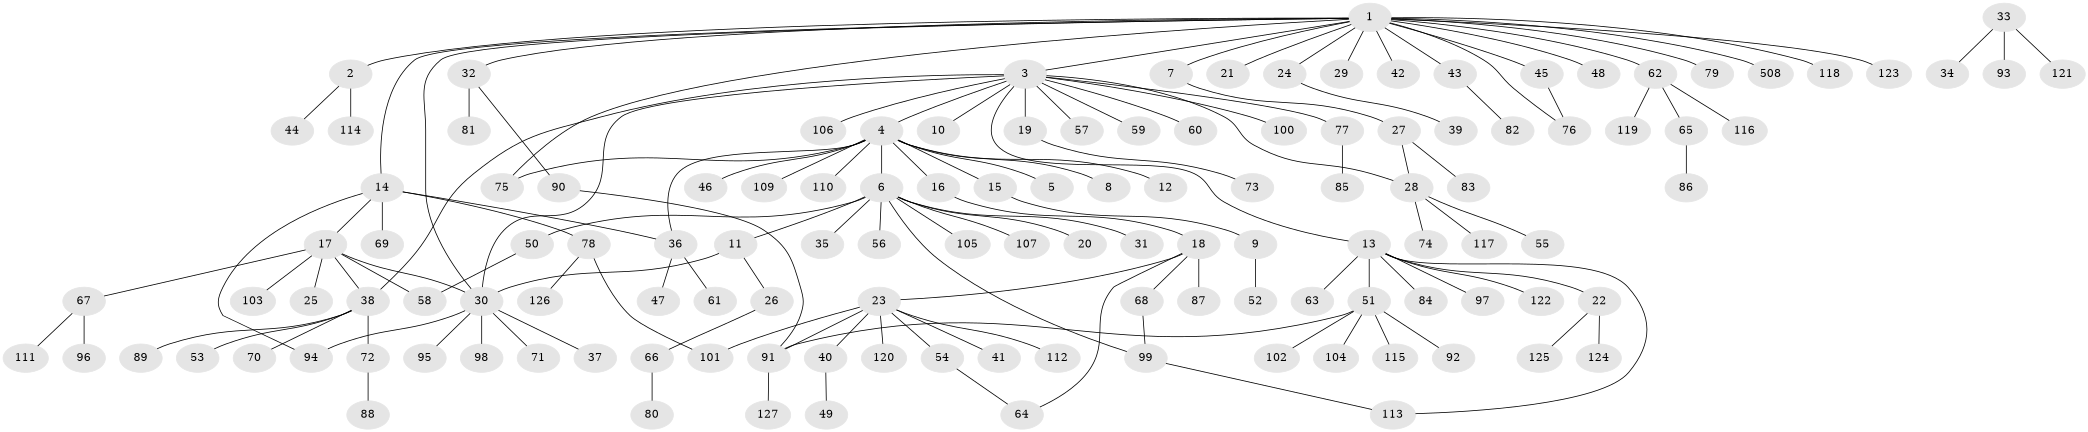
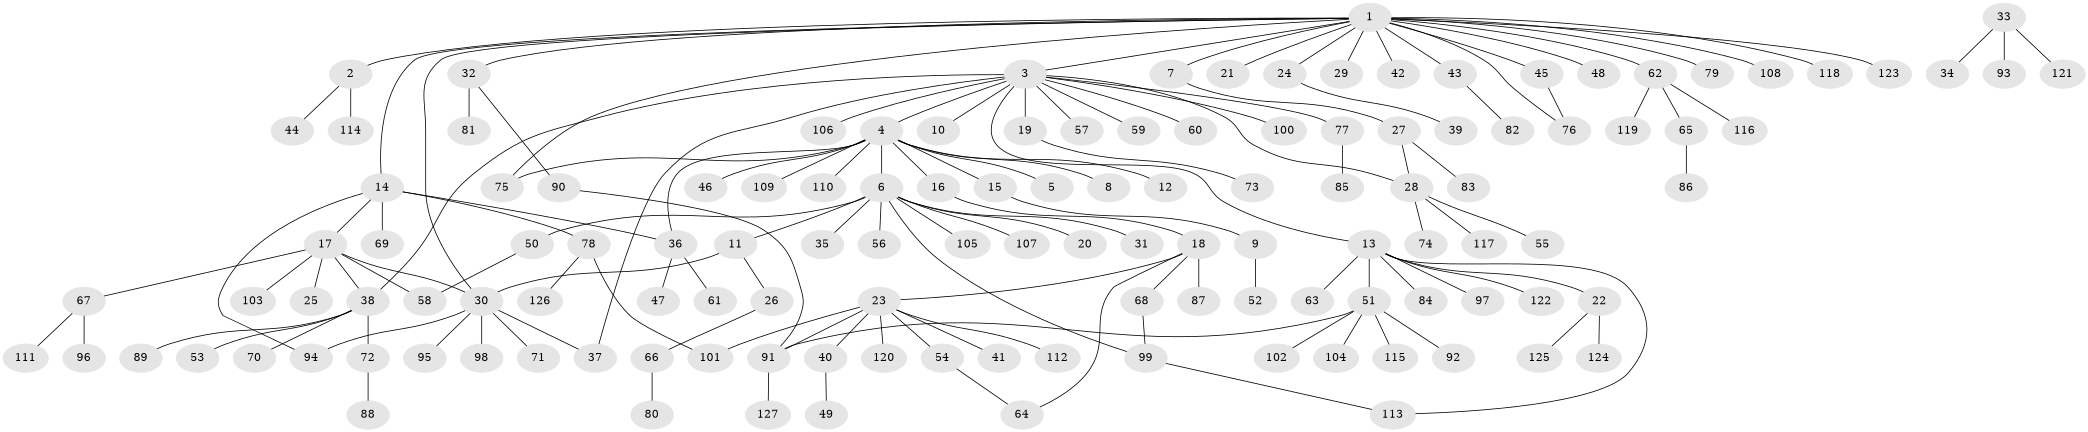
(1771, 74) -> (1771, 74)
(614, 124) -> (739, 130)
